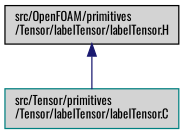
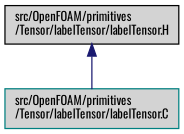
(92, 109) -> (92, 109)
